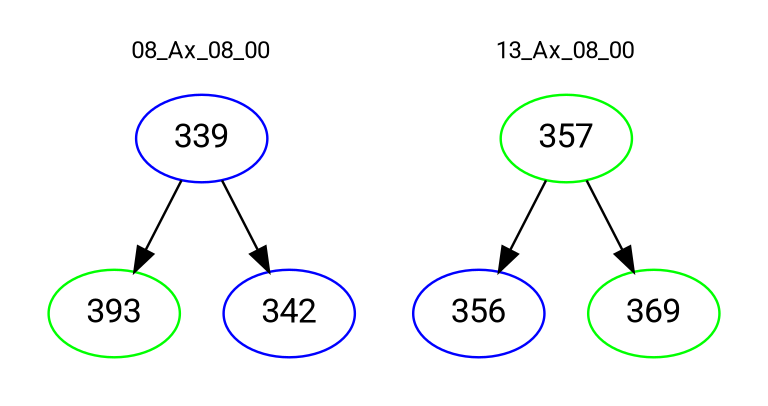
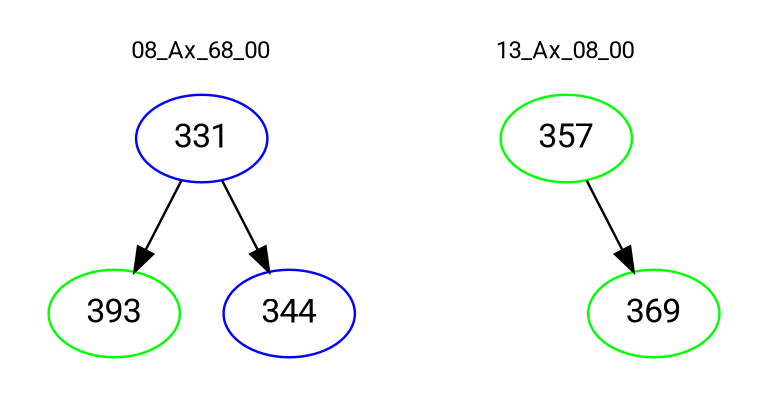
(202, 52) -> (202, 52)
(202, 139) -> (202, 139)
(289, 314) -> (289, 314)
(479, 314) -> none
